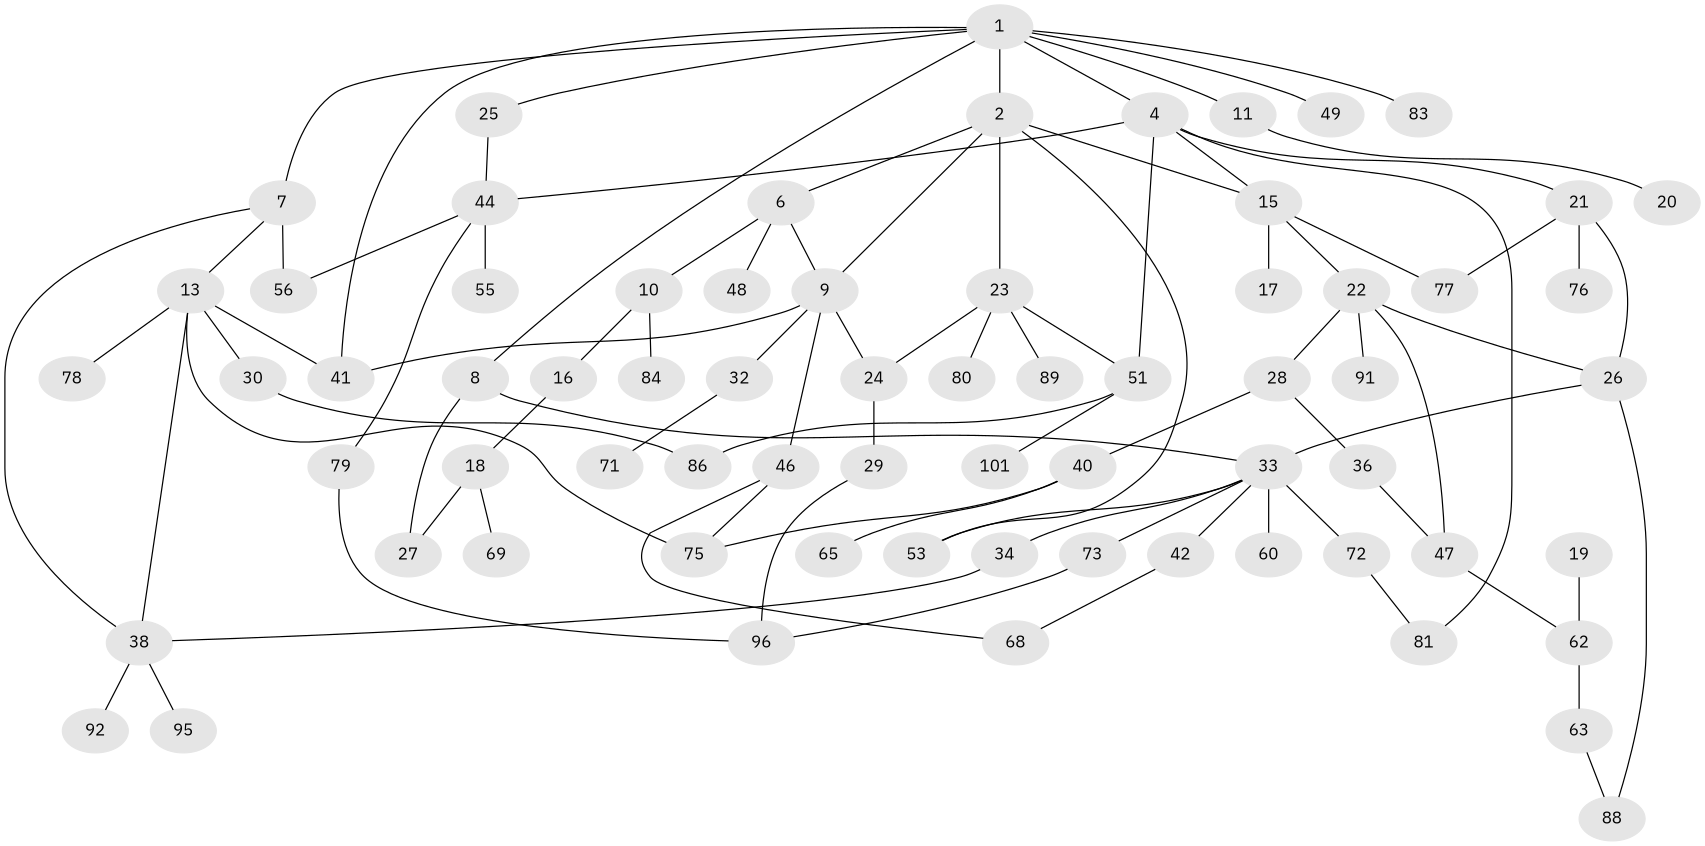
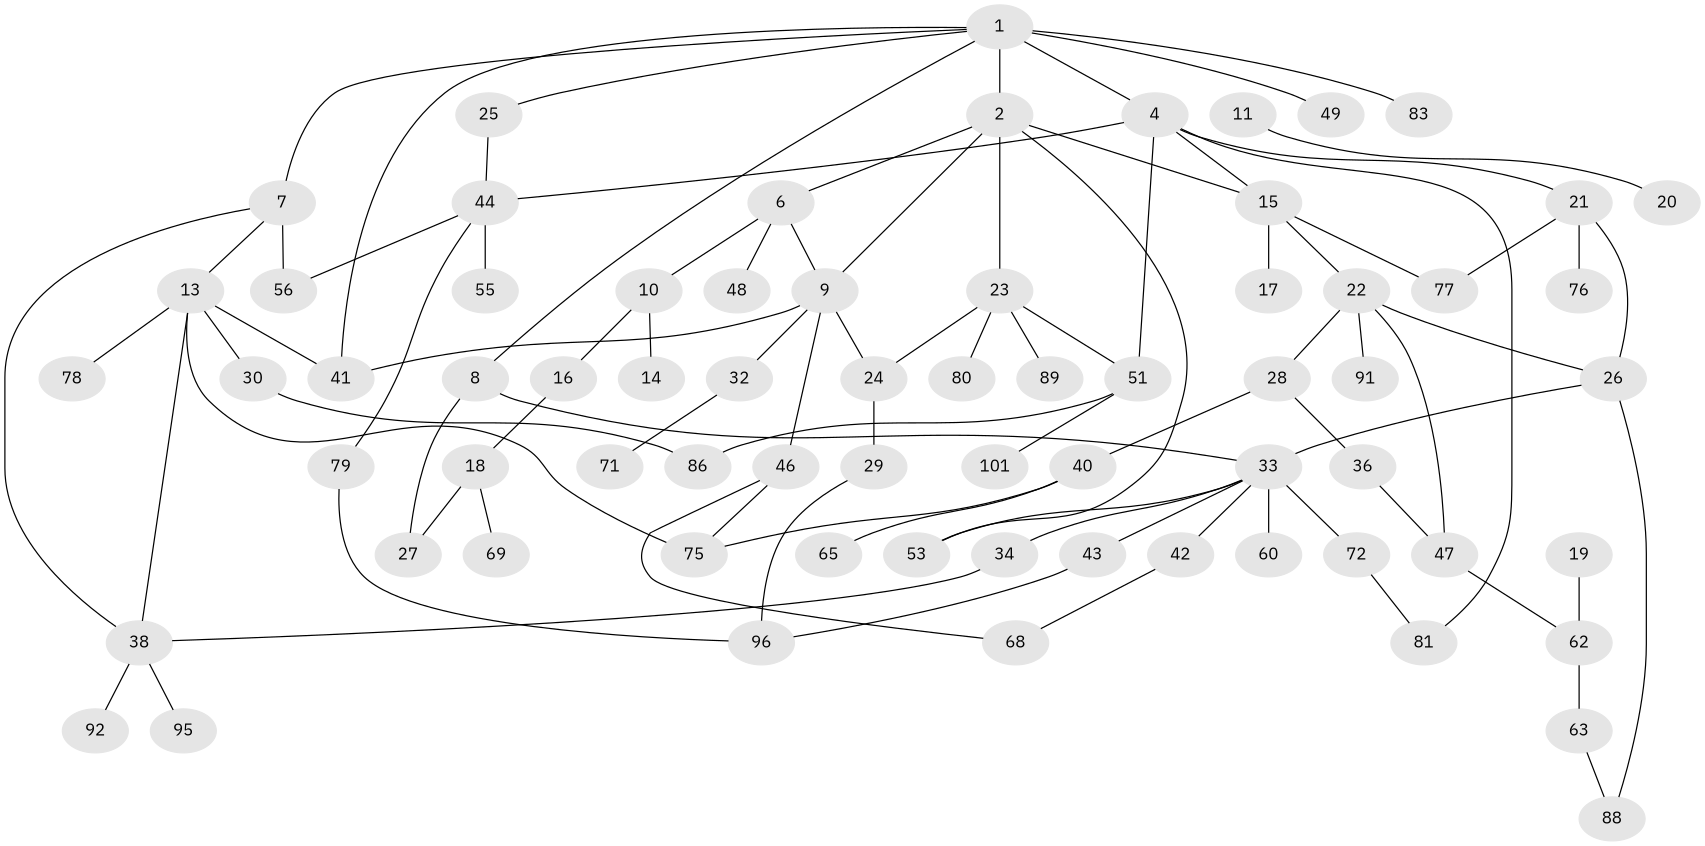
(1124, 66) -> none
(651, 379) -> (651, 379)
(1093, 555) -> (1093, 555)
